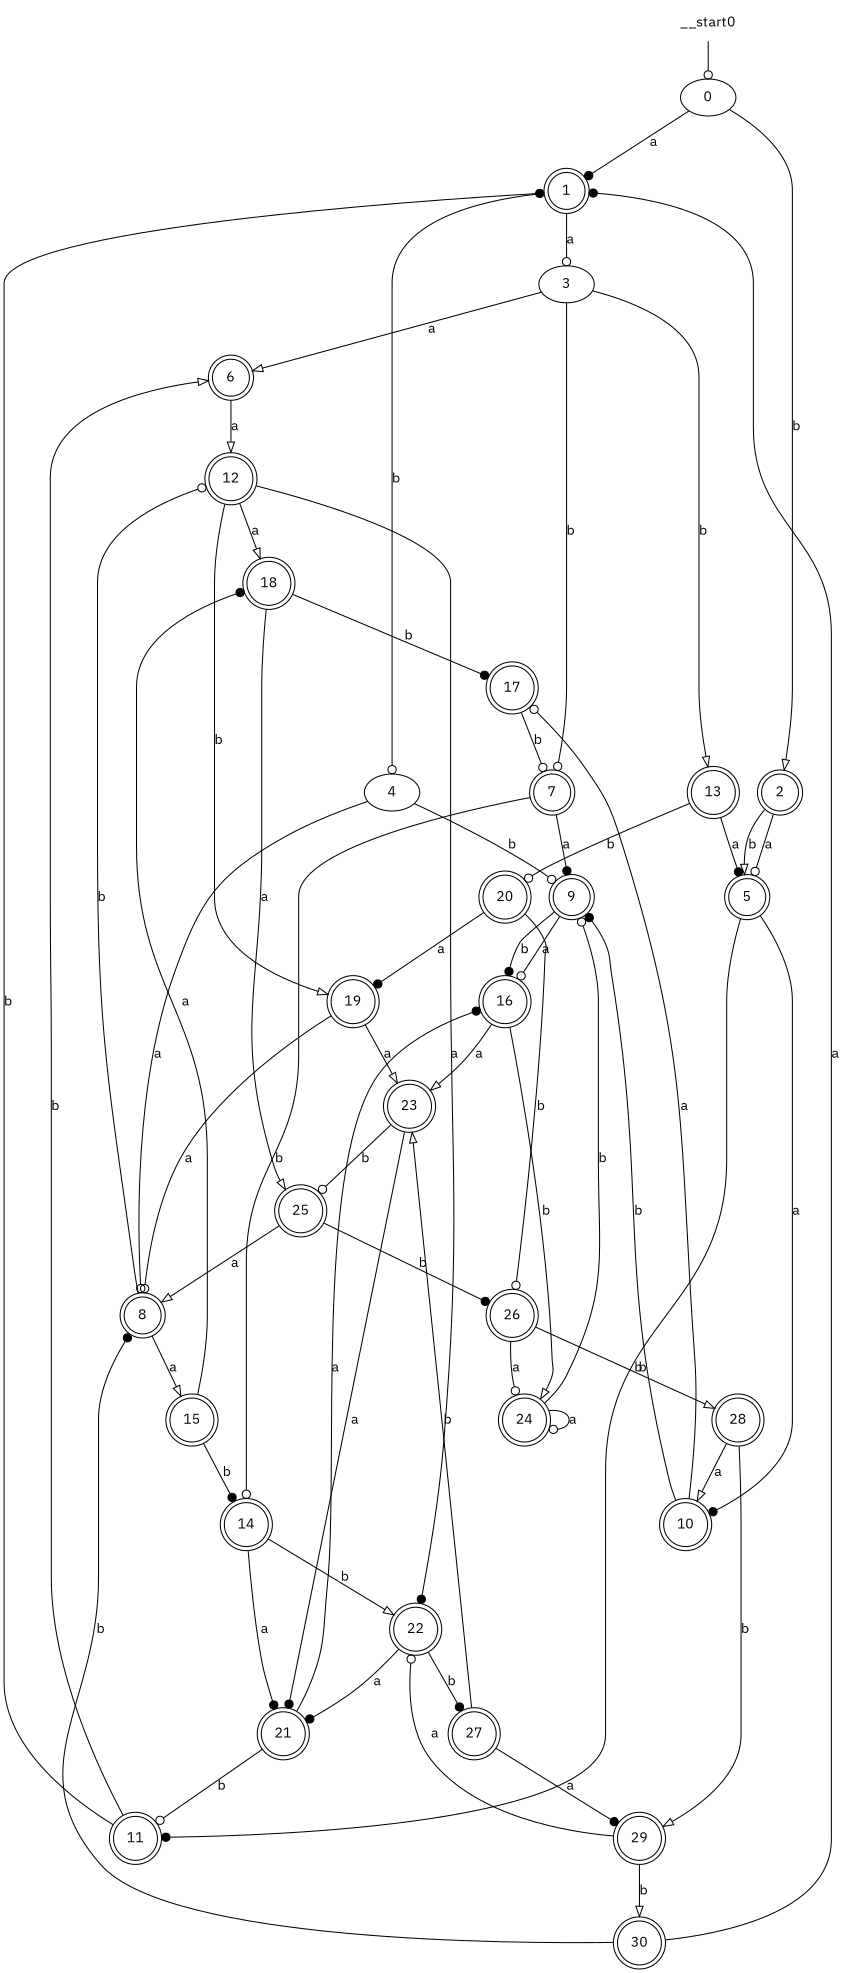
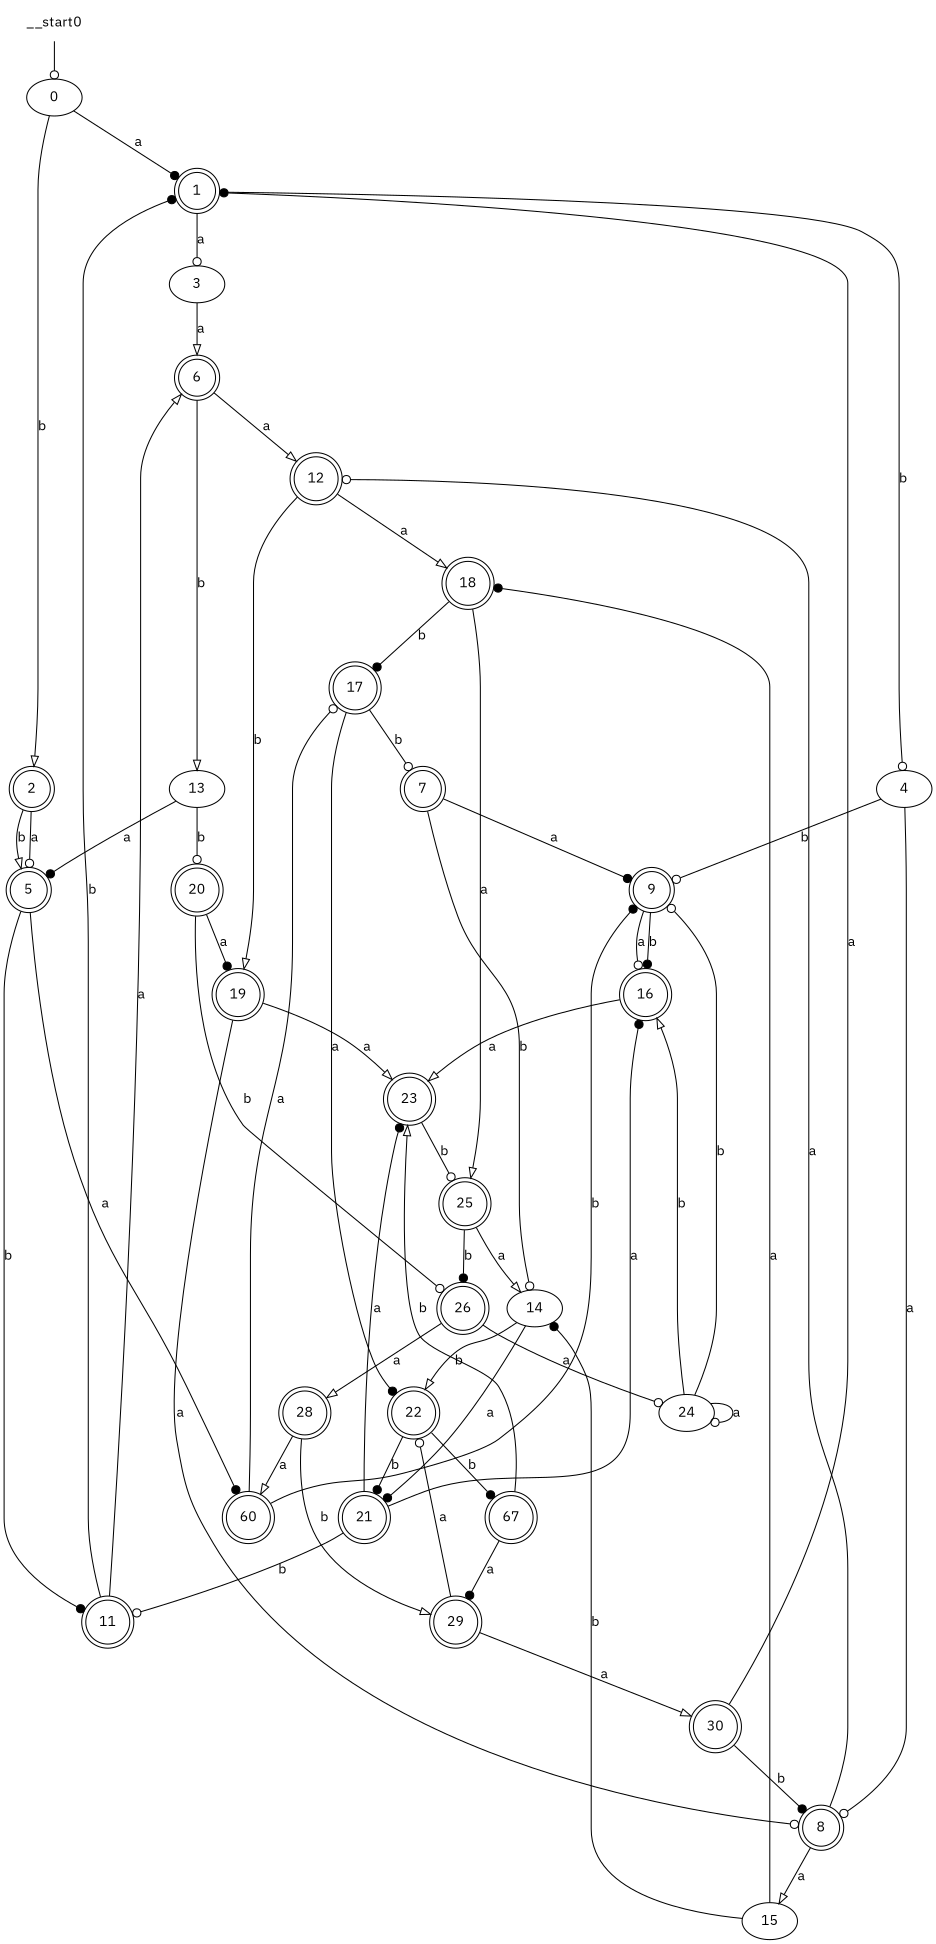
(699, 494) -> (197, 580)
(567, 533) -> none
(713, 792) -> (197, 789)
(102, 897) -> (813, 1152)
(451, 978) -> (332, 1054)
(56, 1106) -> (142, 995)
(539, 1209) -> (677, 1210)
(225, 1261) -> (493, 1257)
(643, 1368) -> (397, 1361)
(347, 1416) -> (371, 1311)
(192, 1420) -> (770, 1921)
(524, 1420) -> (687, 1413)
(246, 1525) -> (535, 1308)
(686, 1525) -> (248, 1518)
(378, 1681) -> (396, 1465)
(474, 1734) -> (511, 1518)
(644, 1891) -> (605, 1674)
